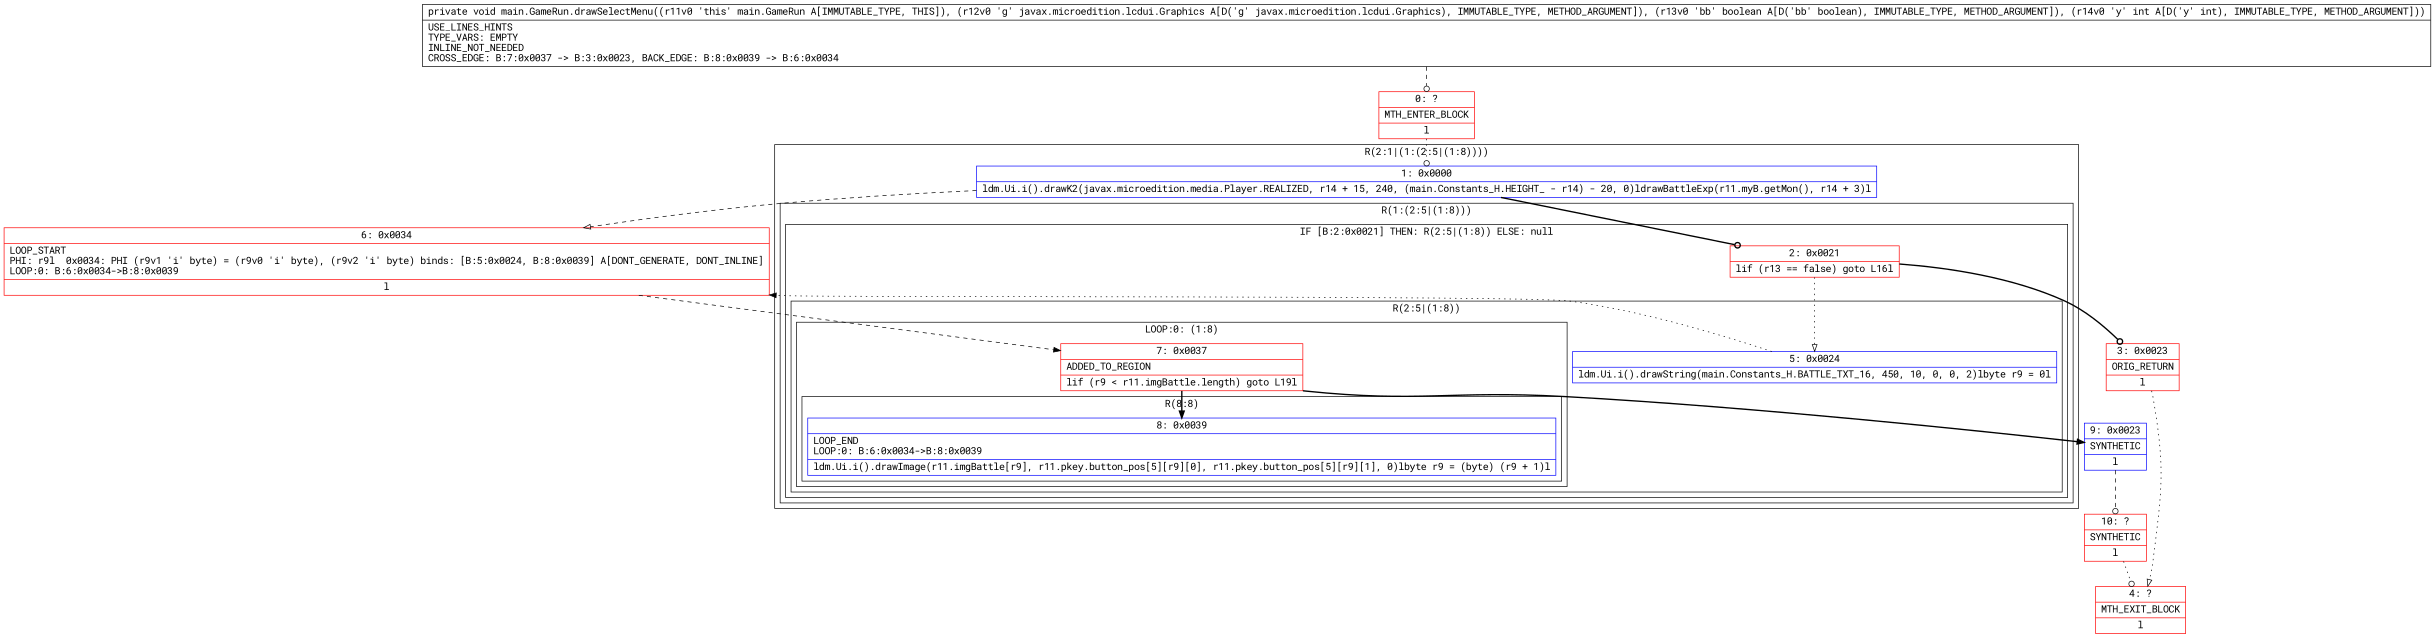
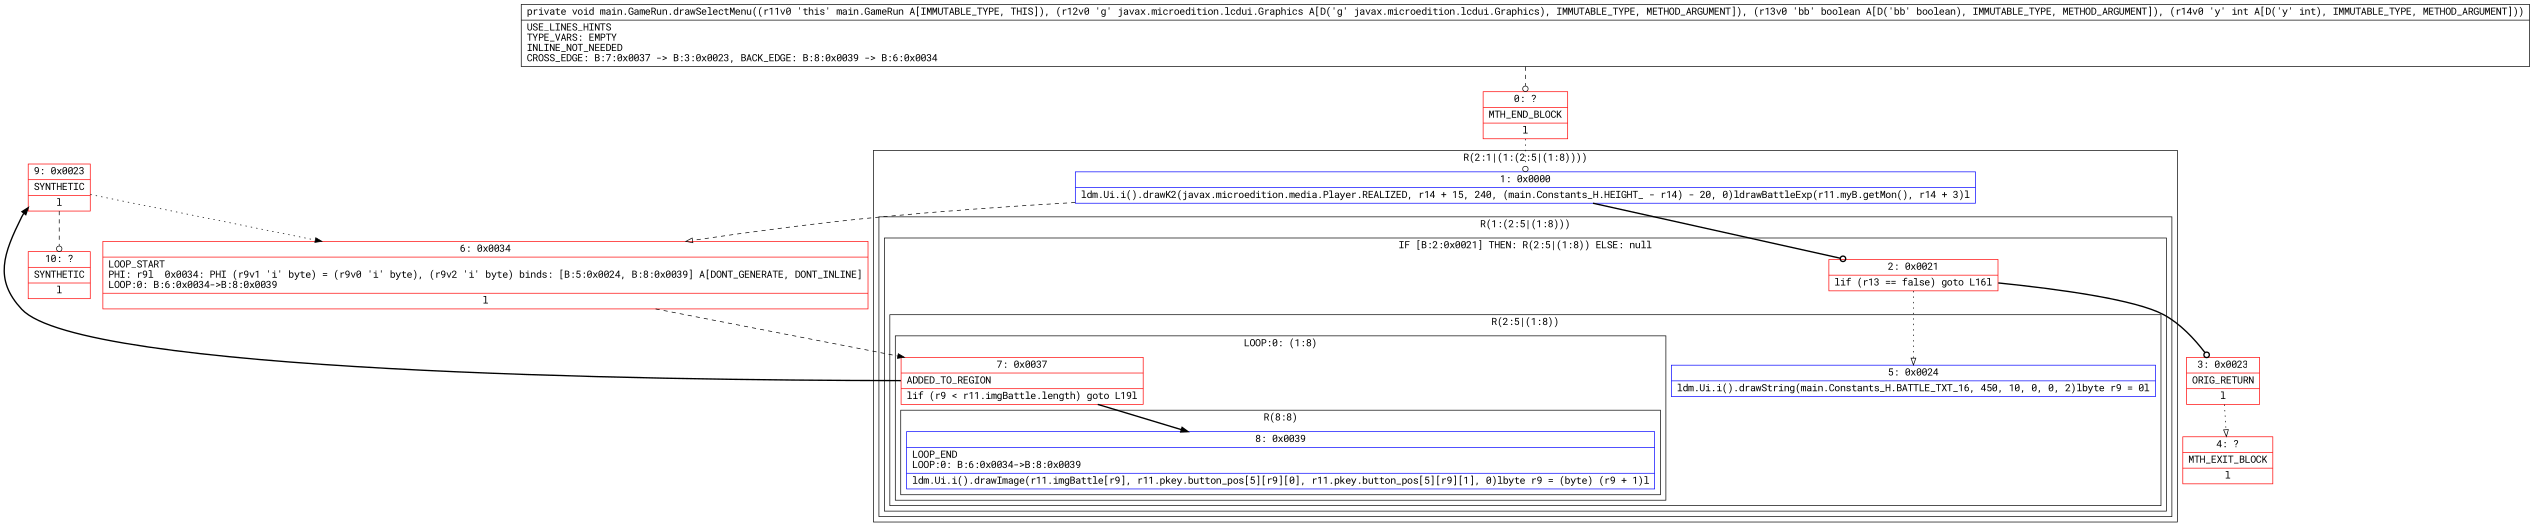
(1427, 115) -> (1525, 115)
(1202, 297) -> (203, 217)
(2115, 447) -> (59, 188)
(2127, 571) -> none
